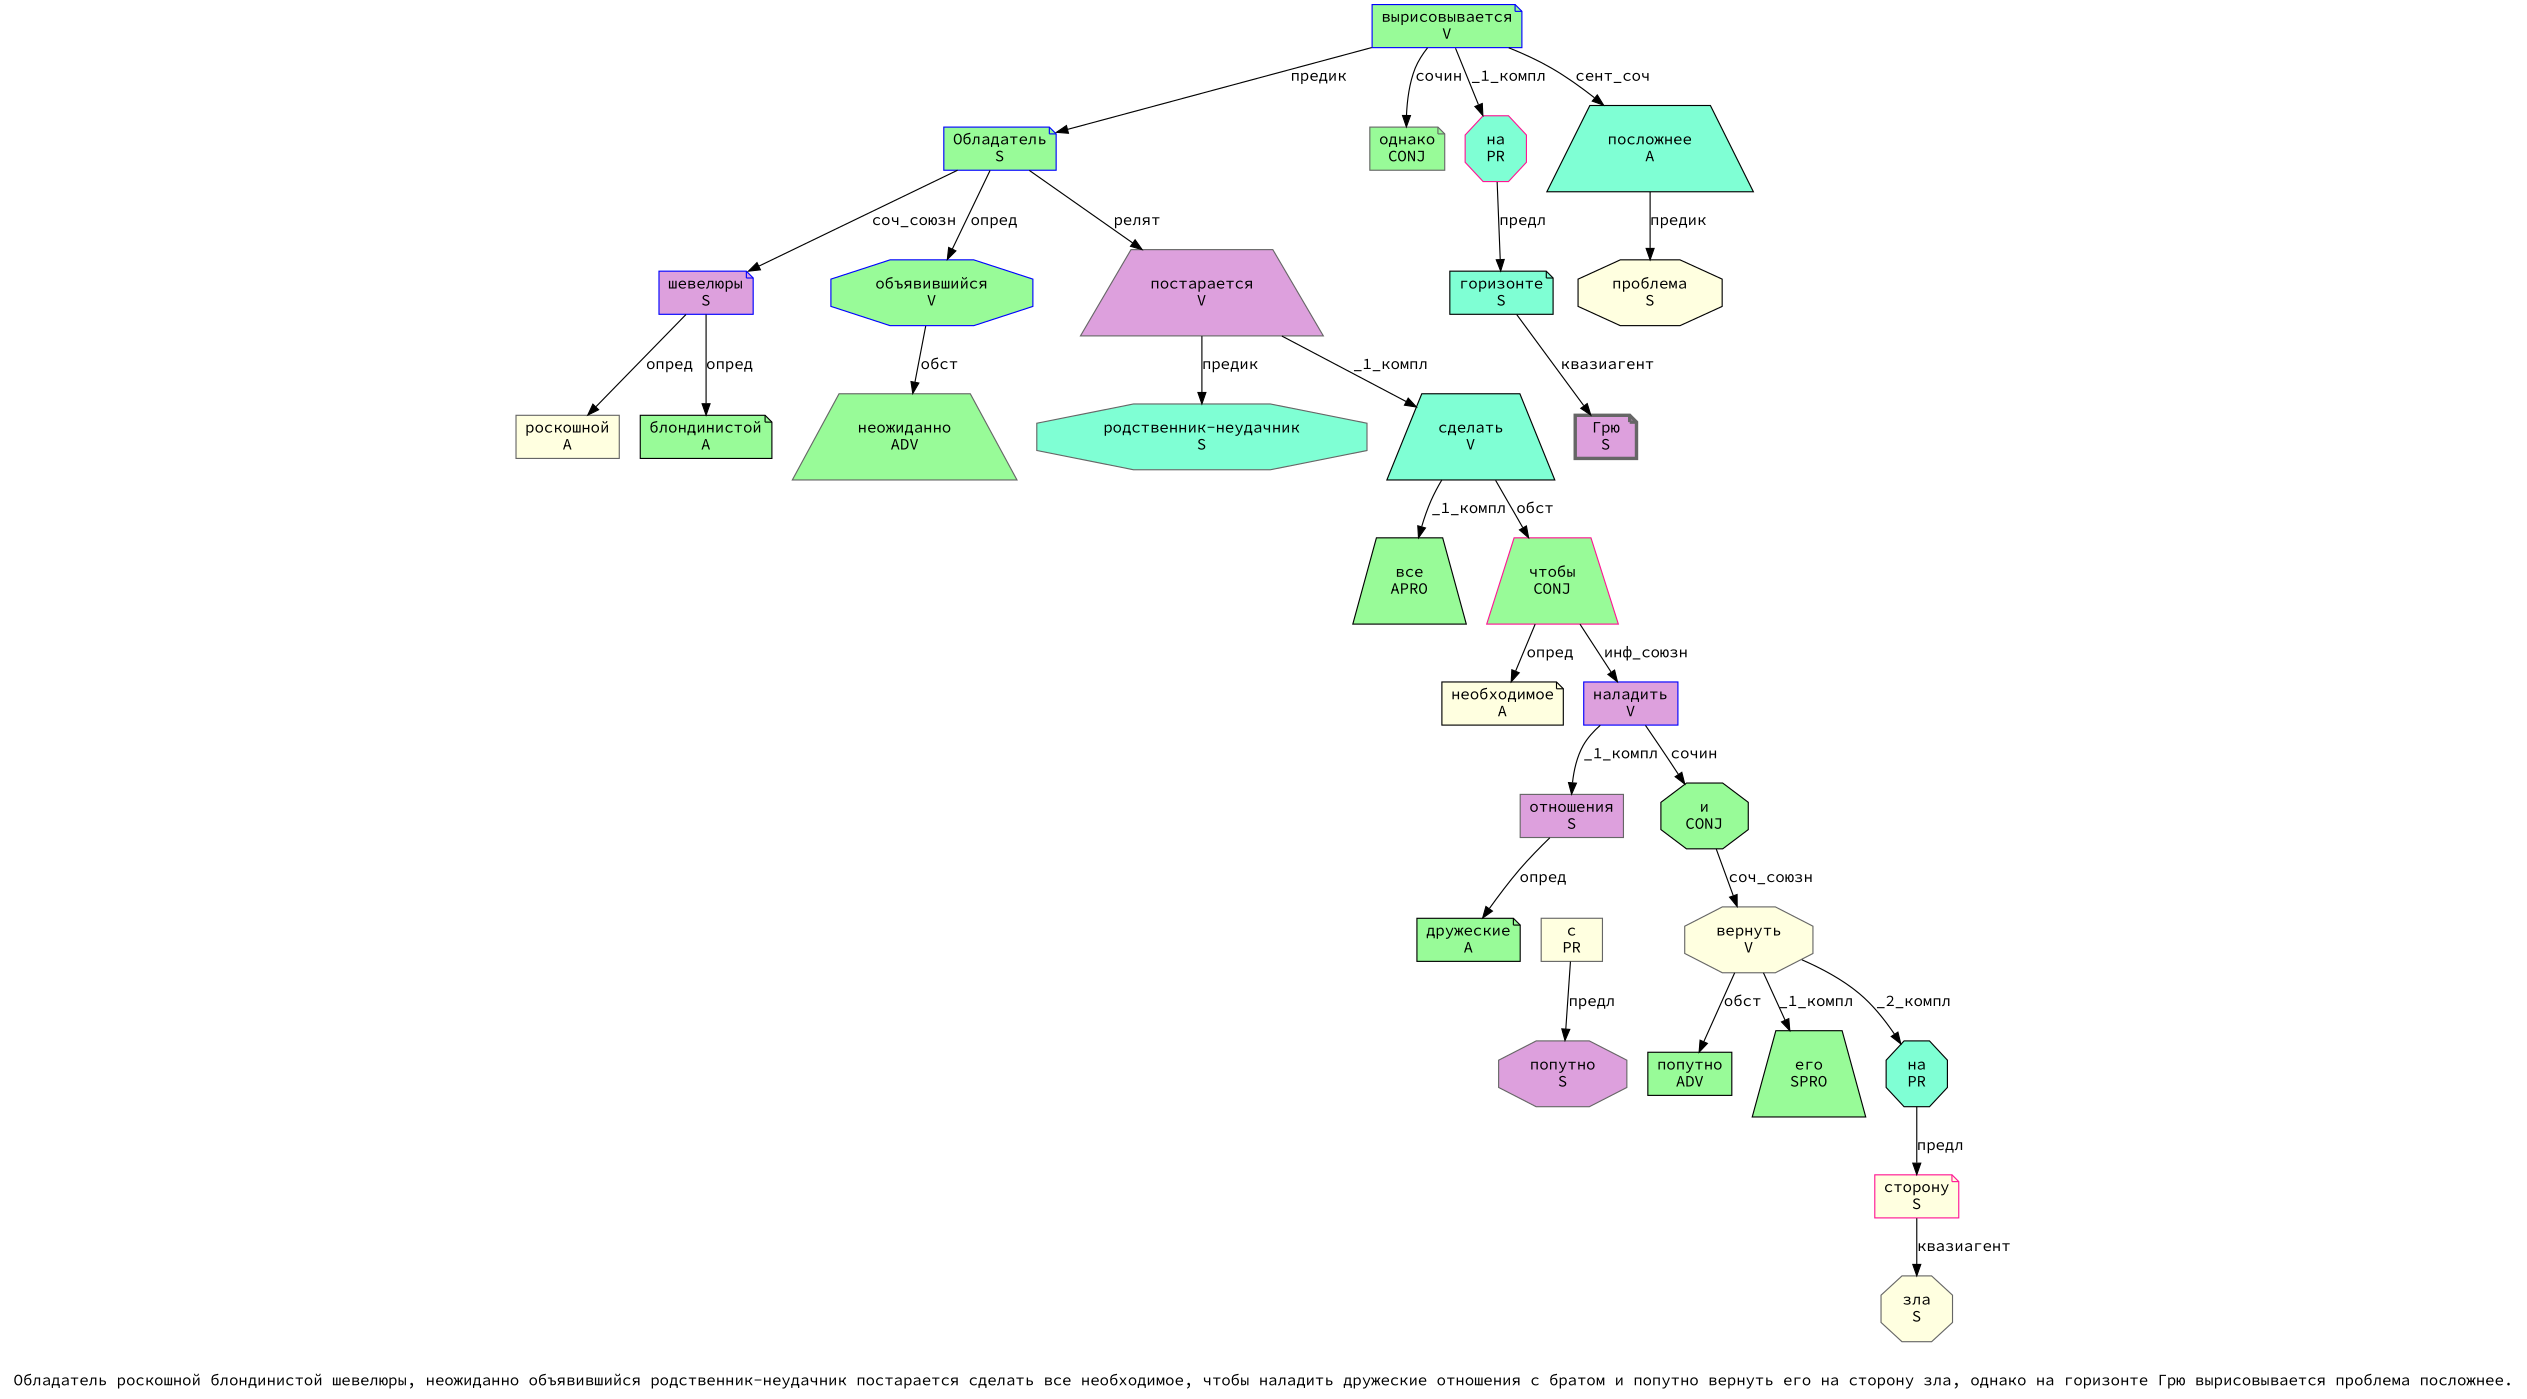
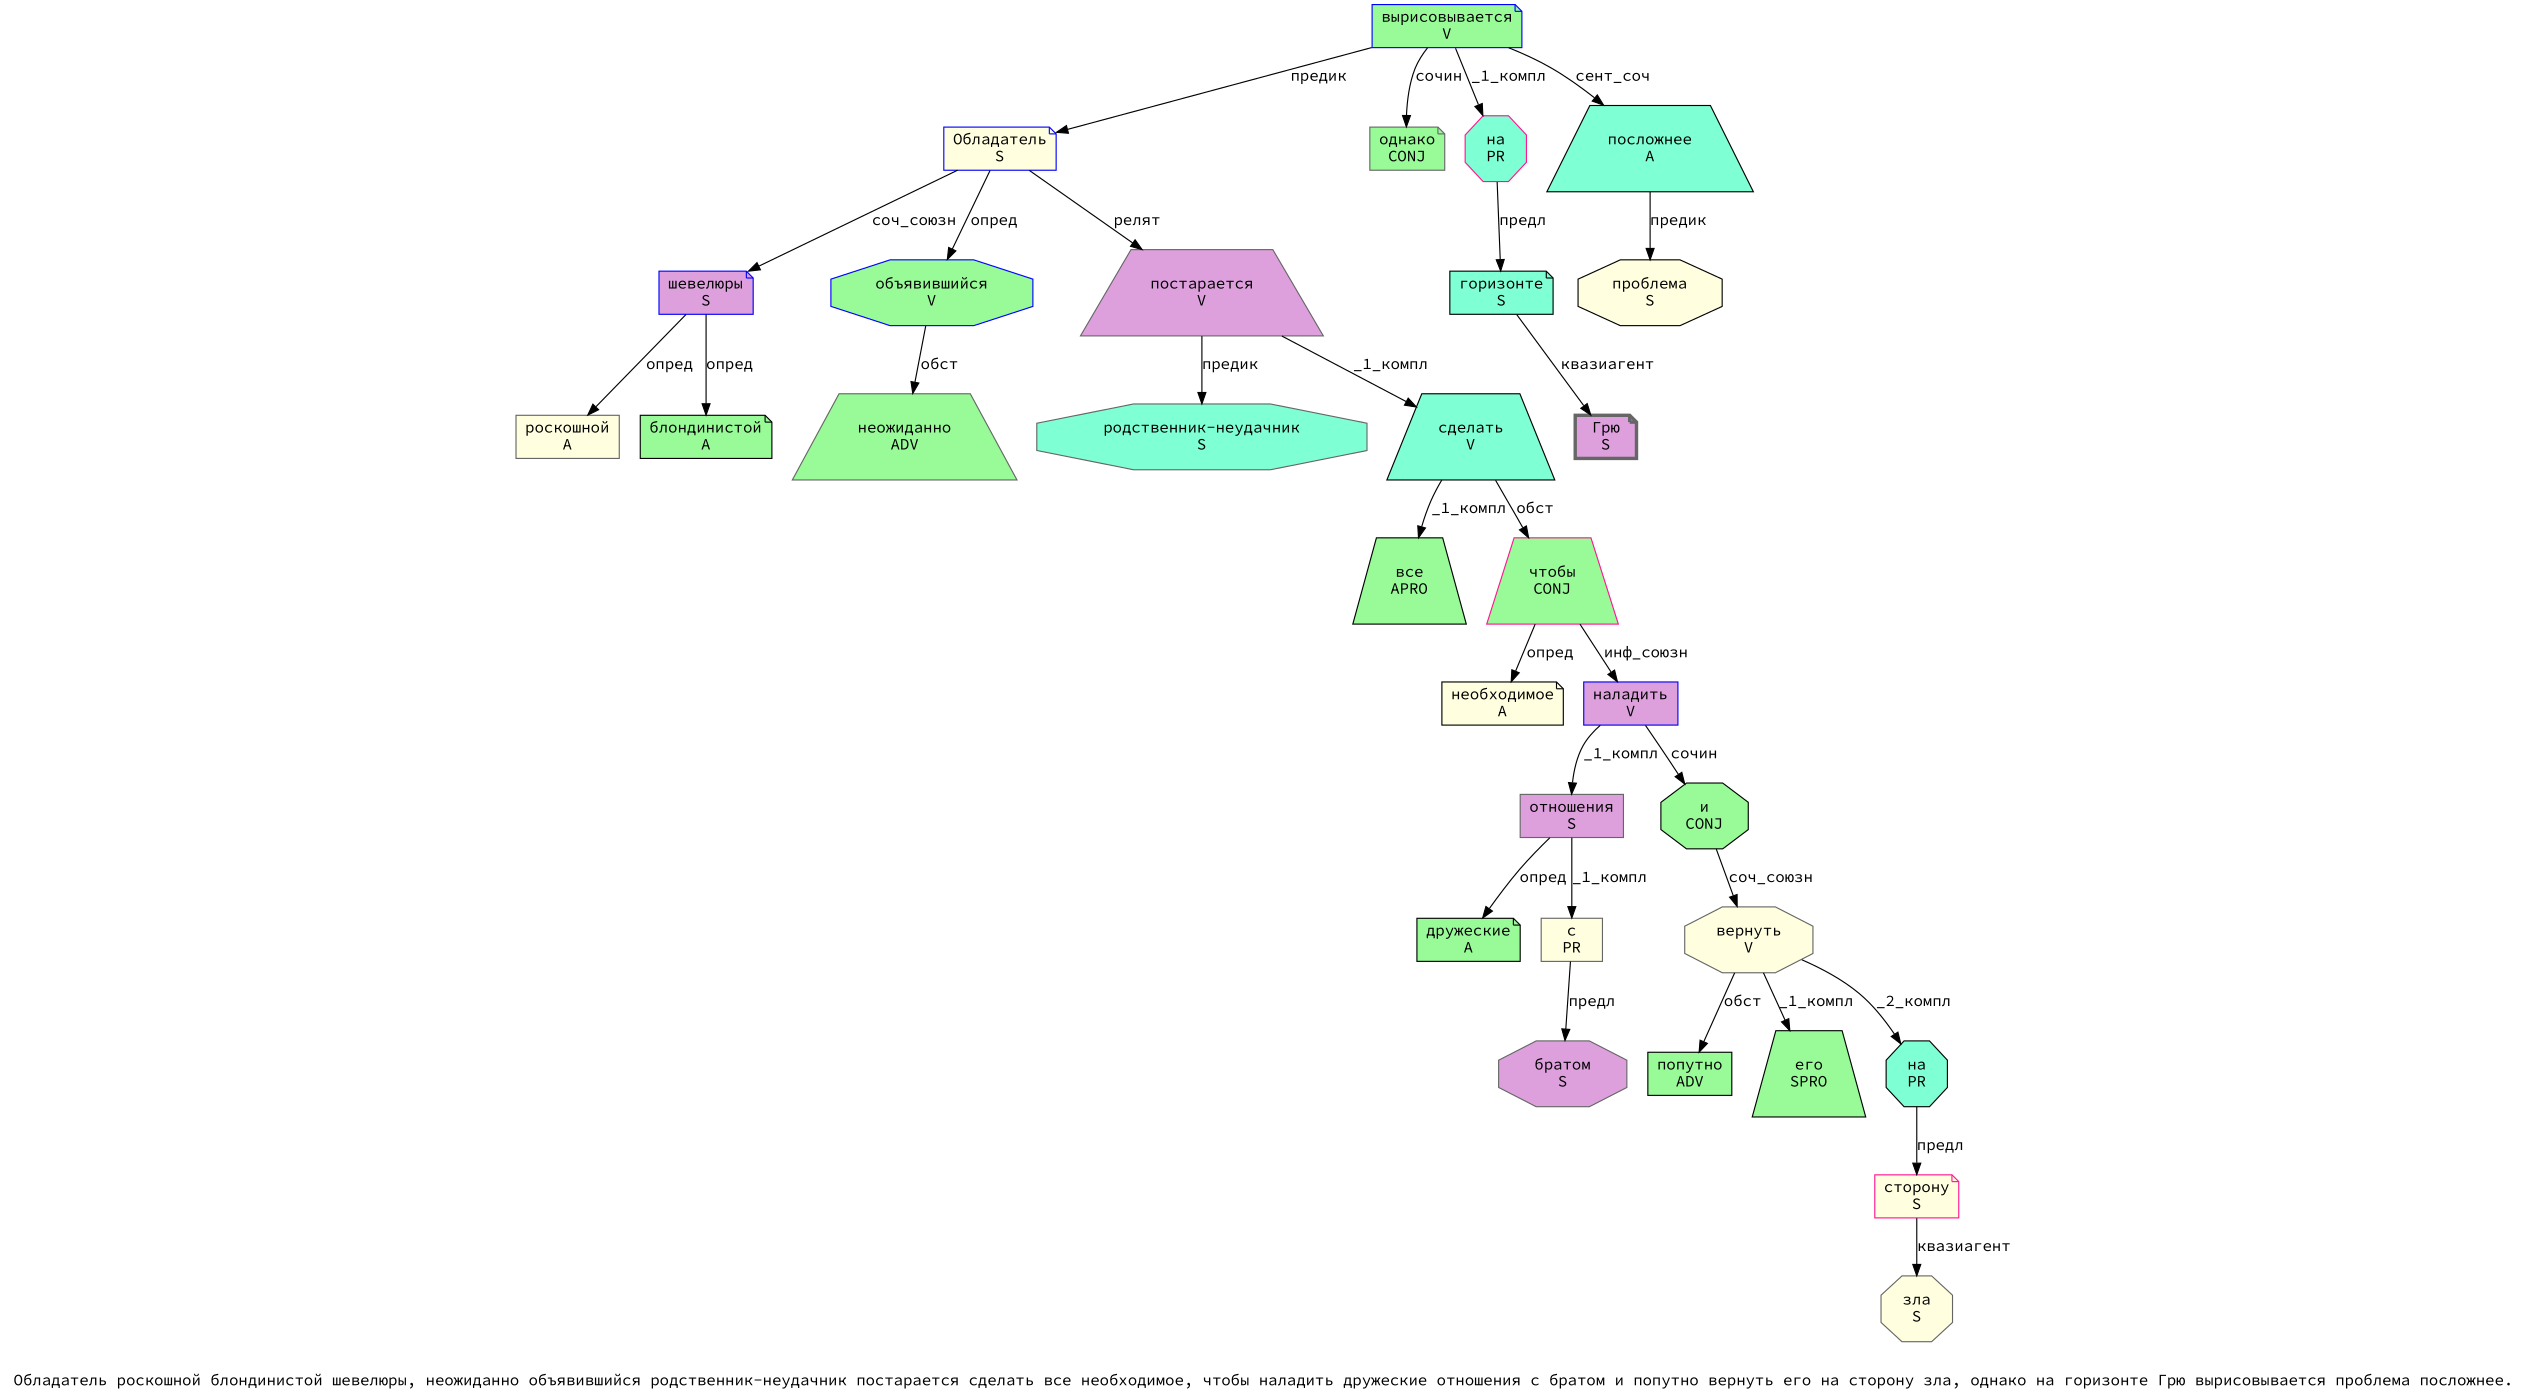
(1000, 149) -> (1000, 149)
none -> (1572, 872)
(1563, 1074) -> (1563, 1074)
